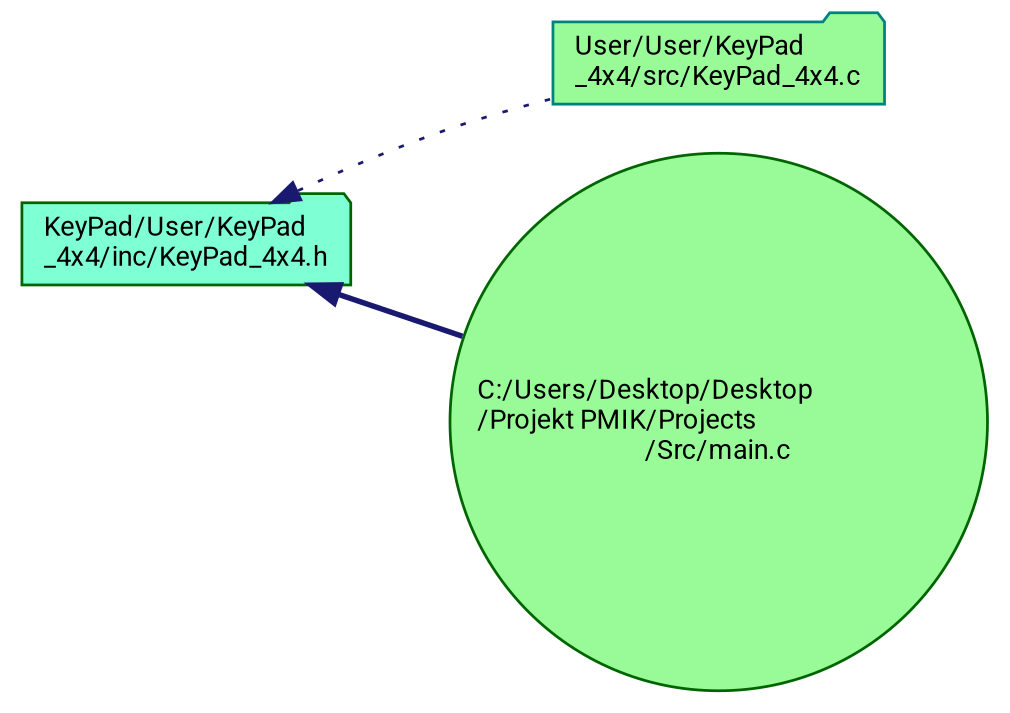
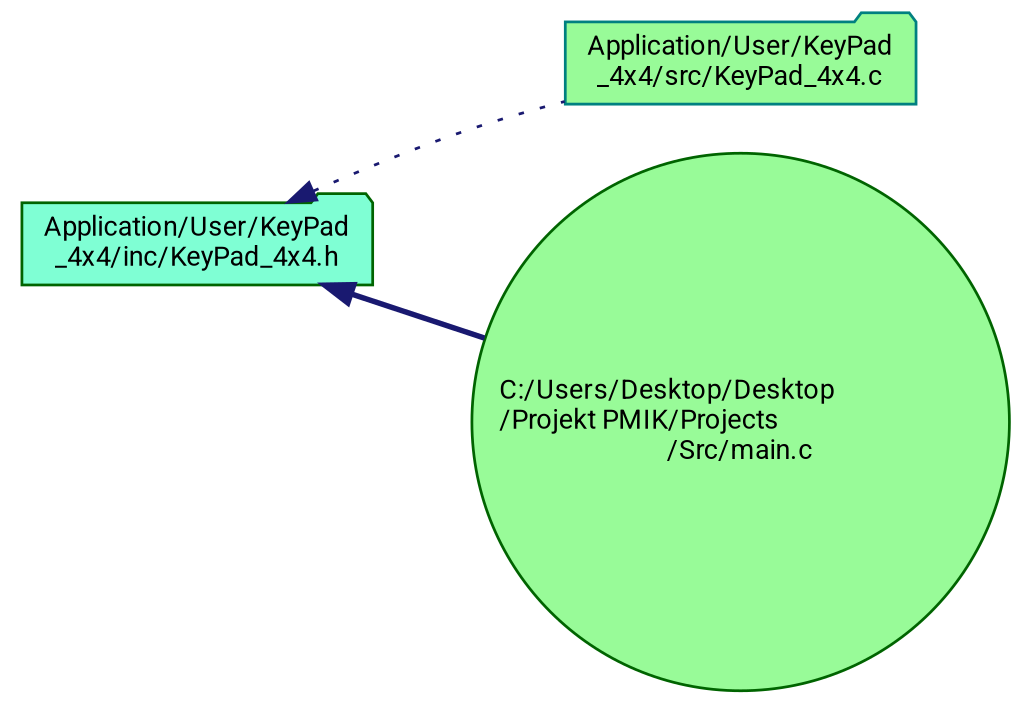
(719, 63) -> (741, 63)
(186, 244) -> (197, 244)
